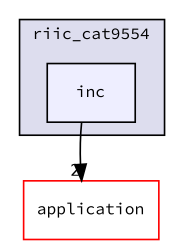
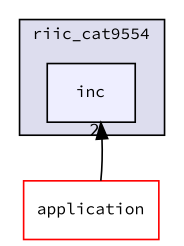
(80, 146) -> (102, 160)
